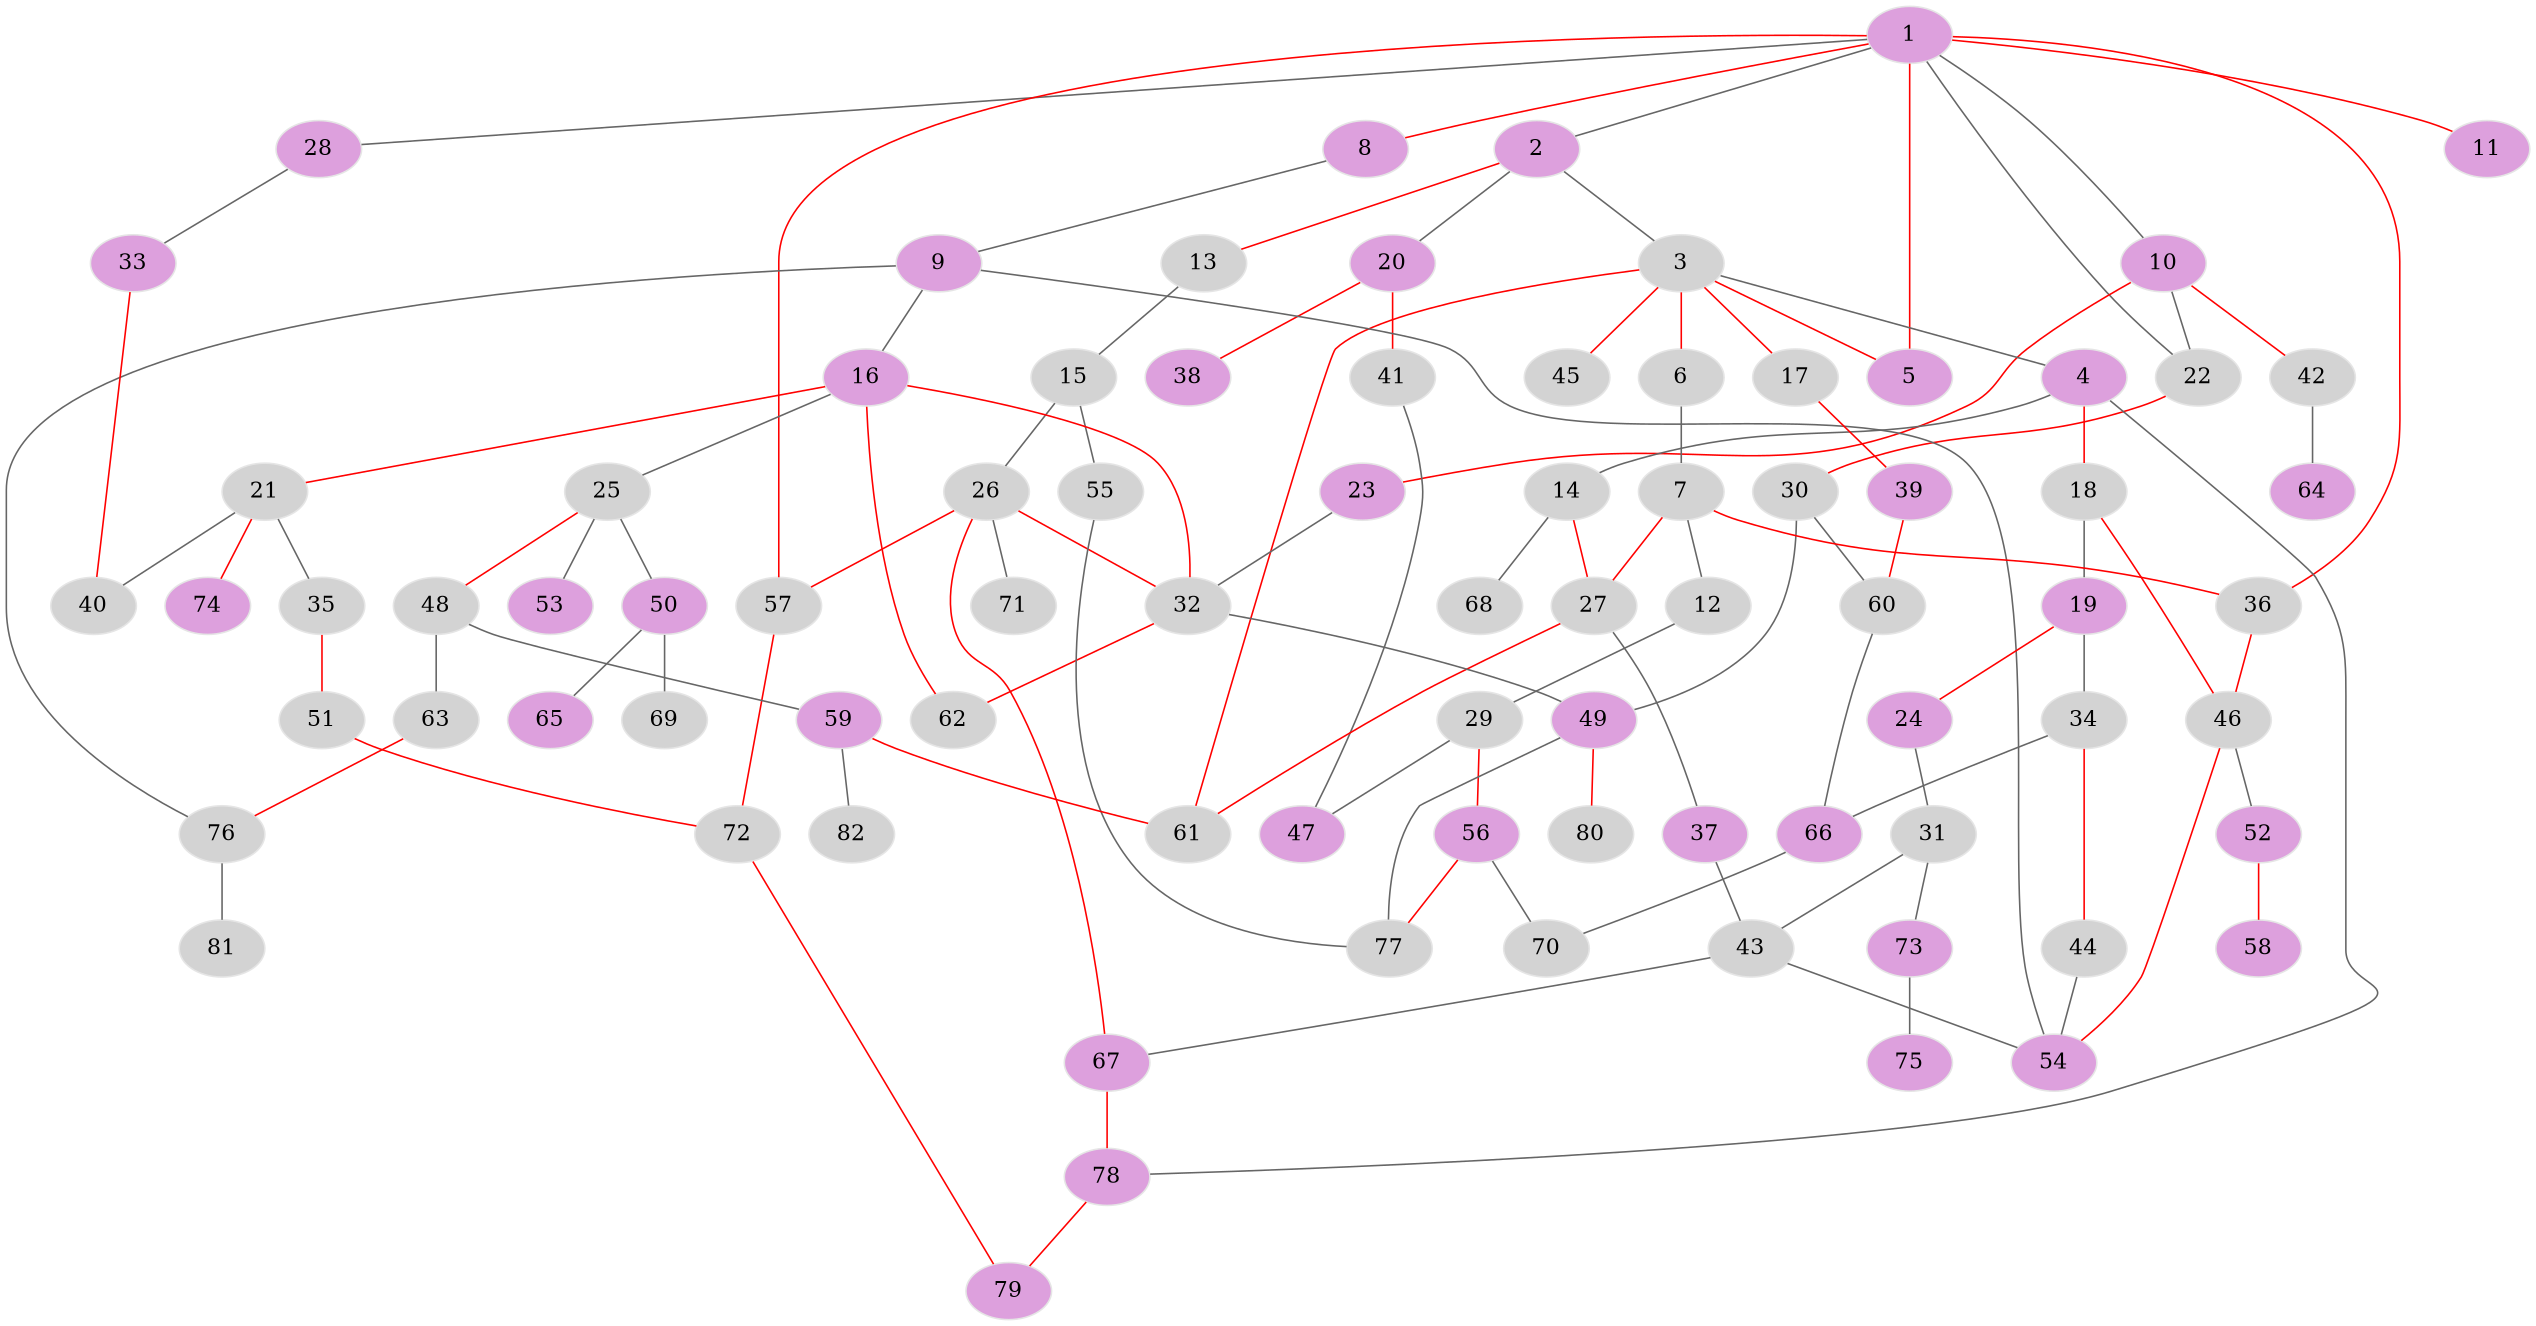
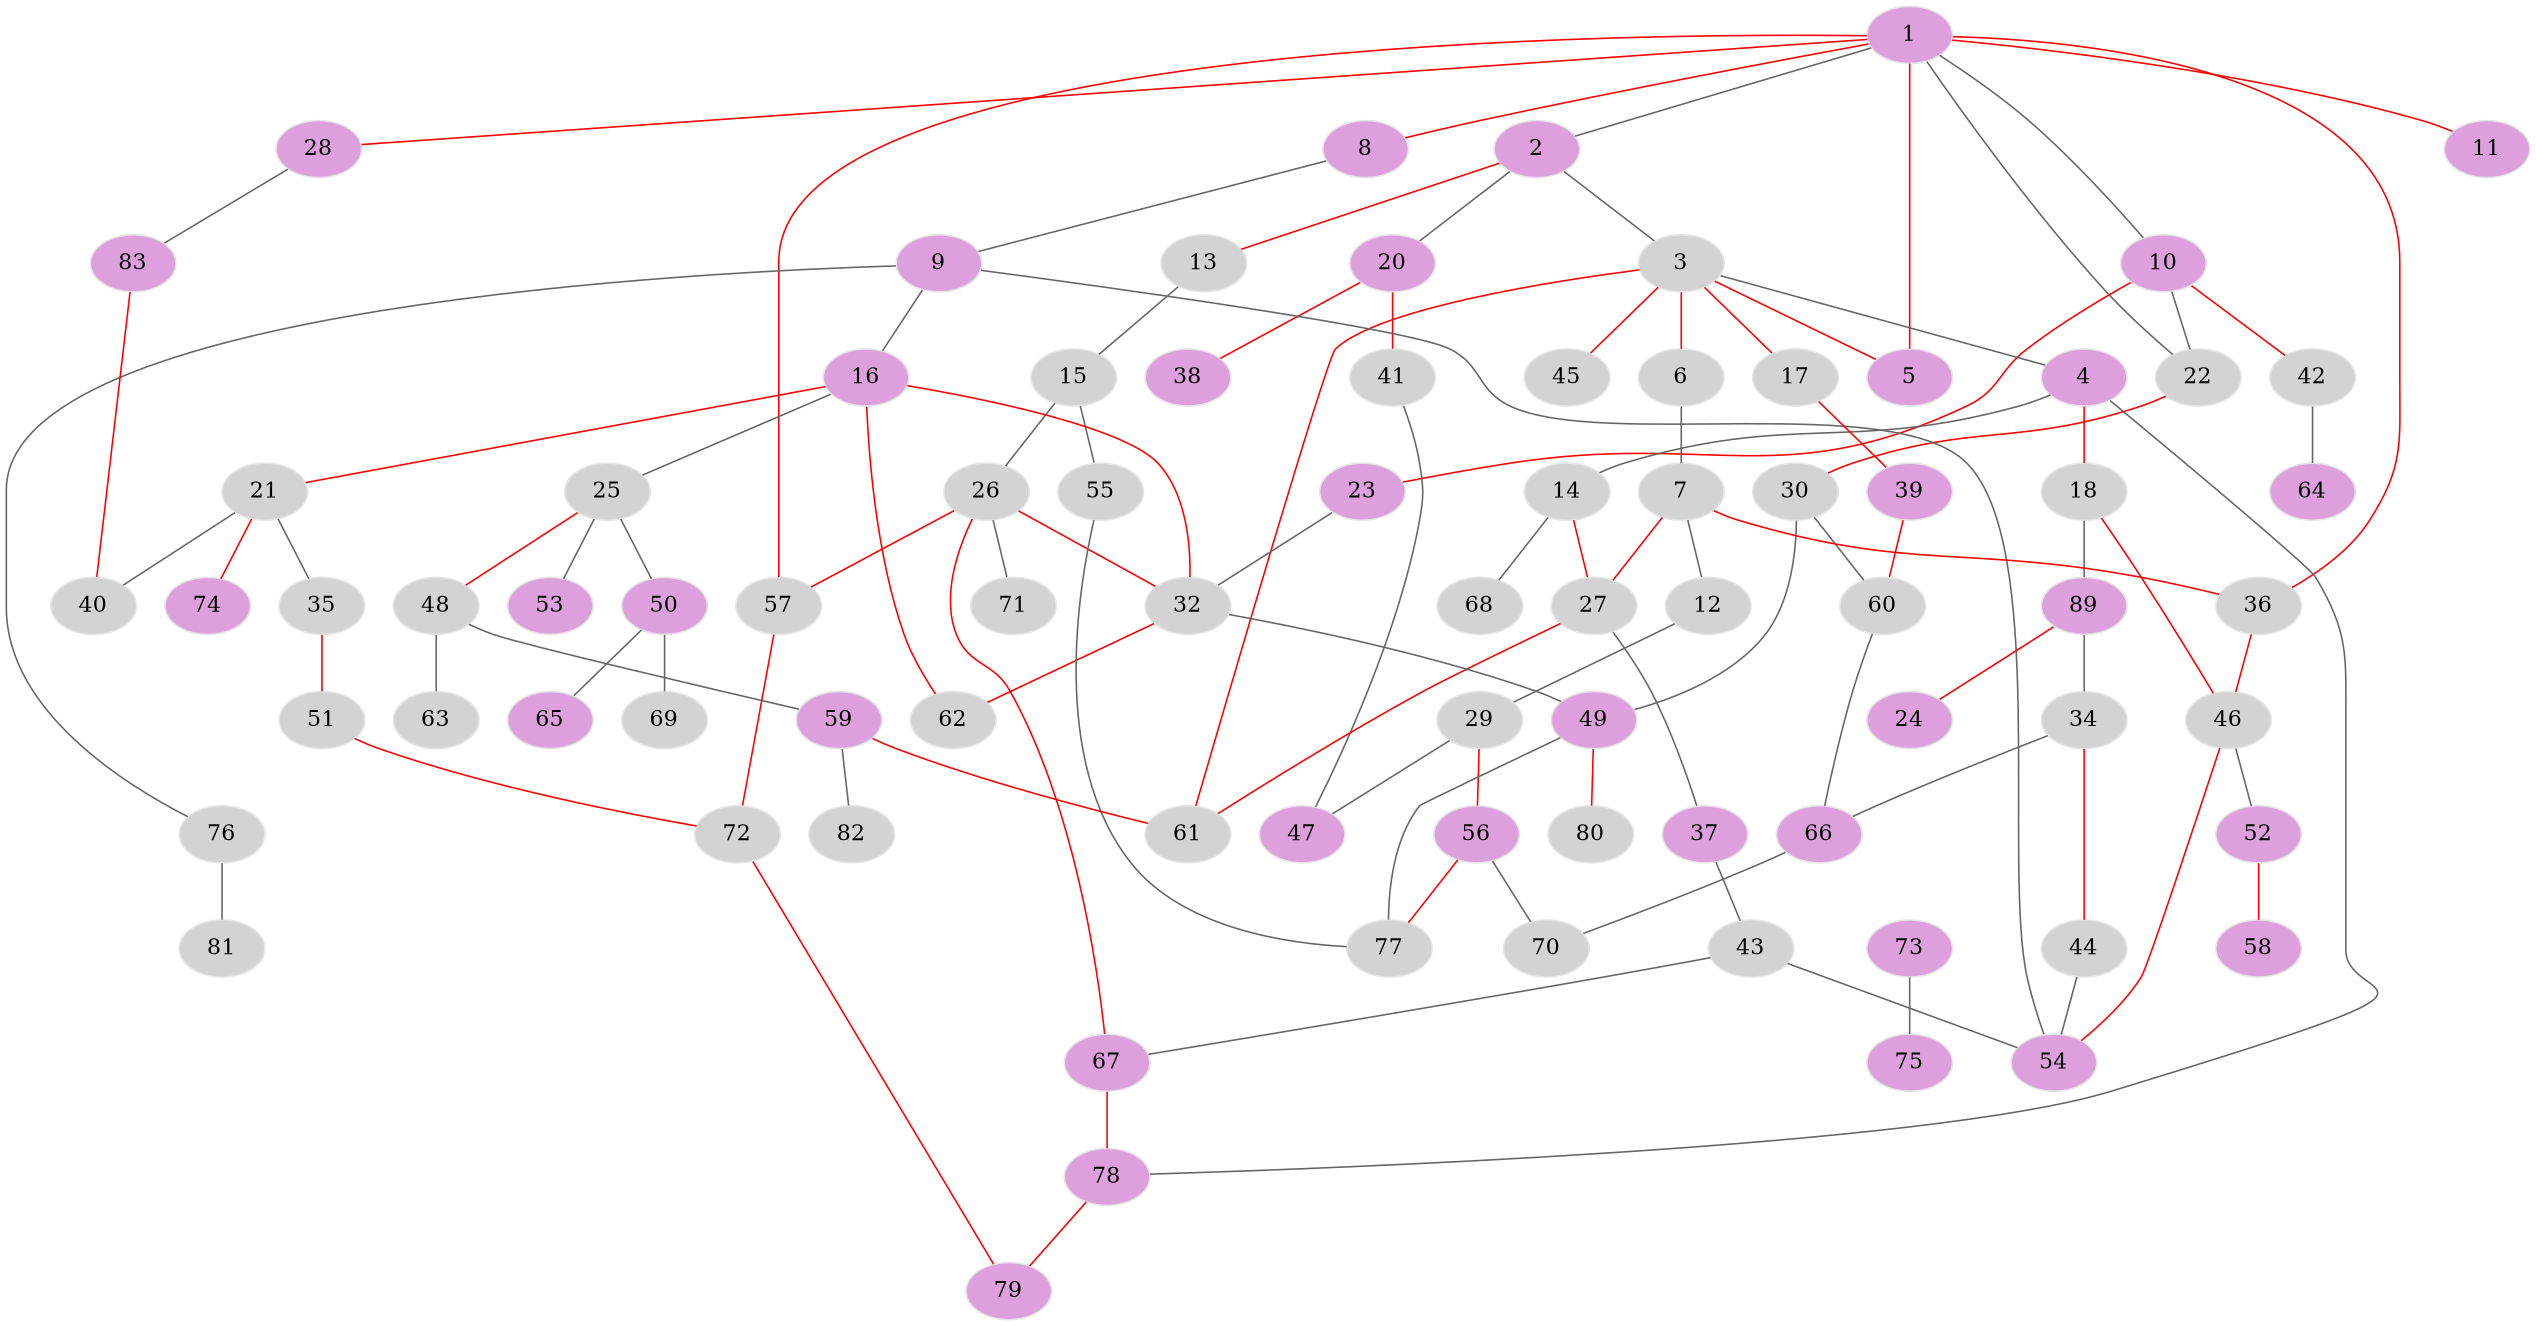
(1152, 89) -> (1152, 89)
(133, 263) -> (133, 263)
(2084, 606) -> (2084, 606)
(329, 777) -> none
(1933, 834) -> none
